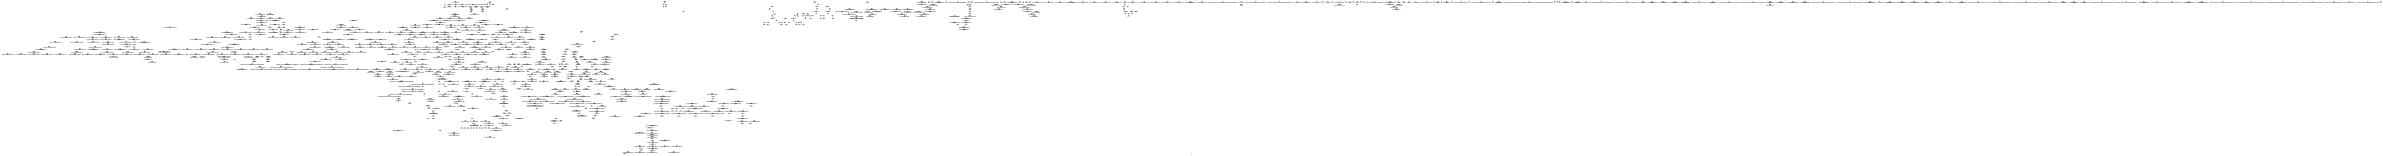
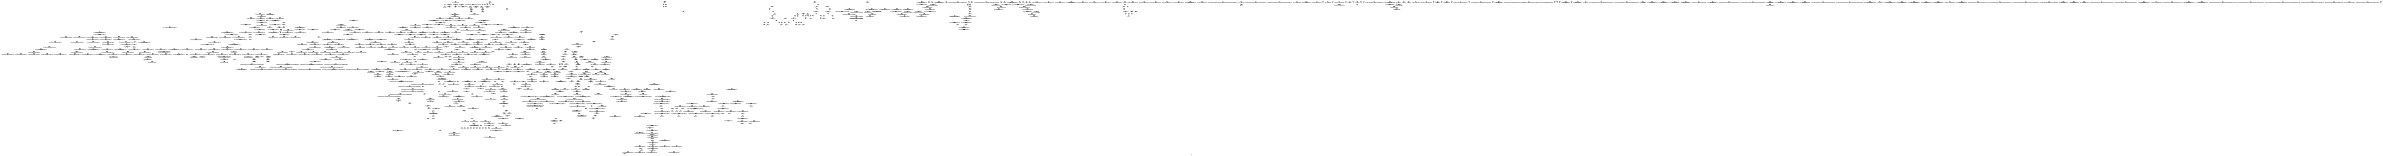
none -> (161, 49)
